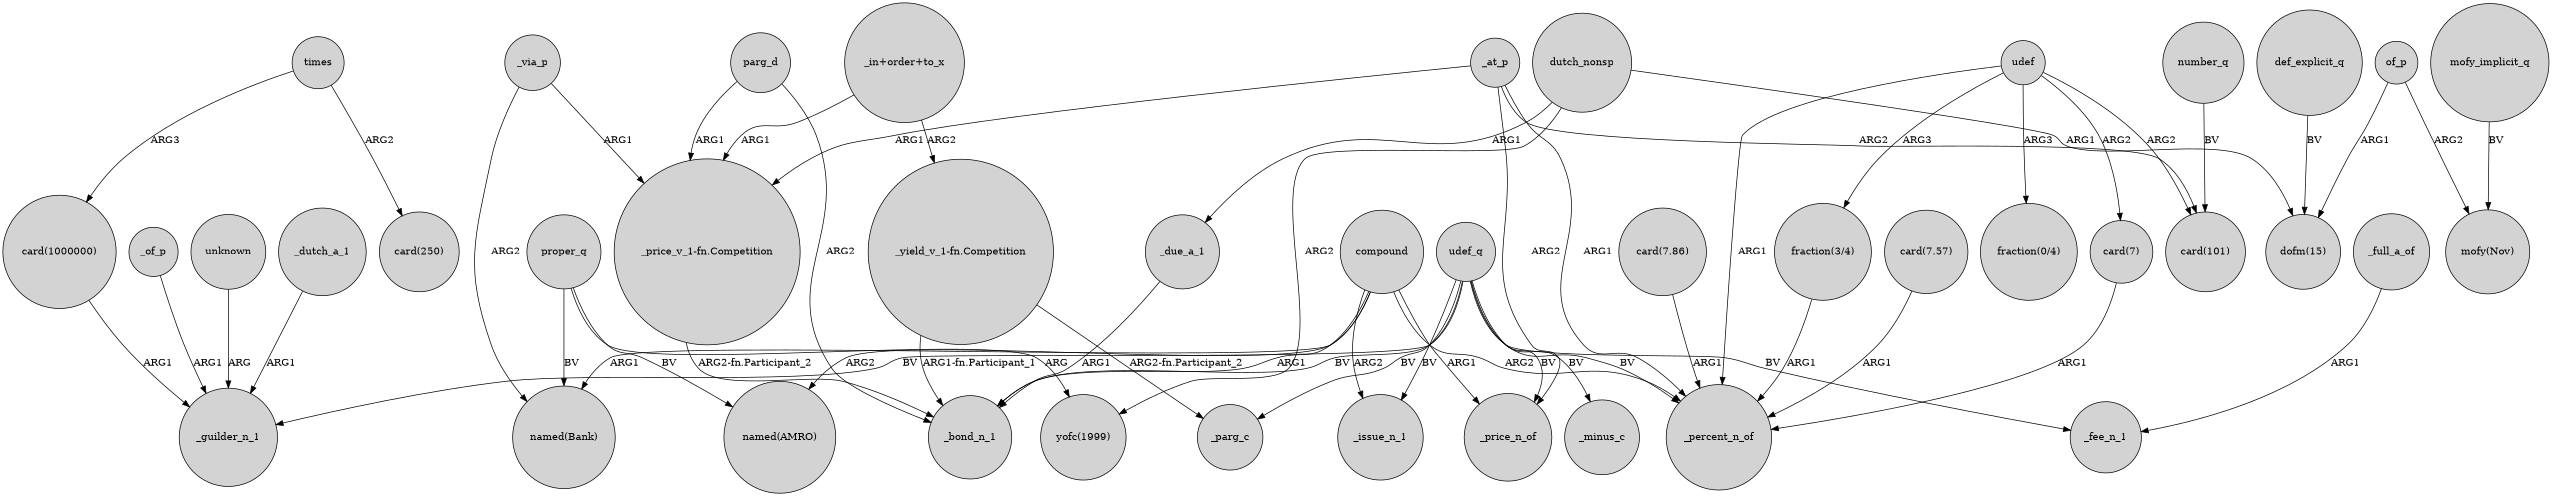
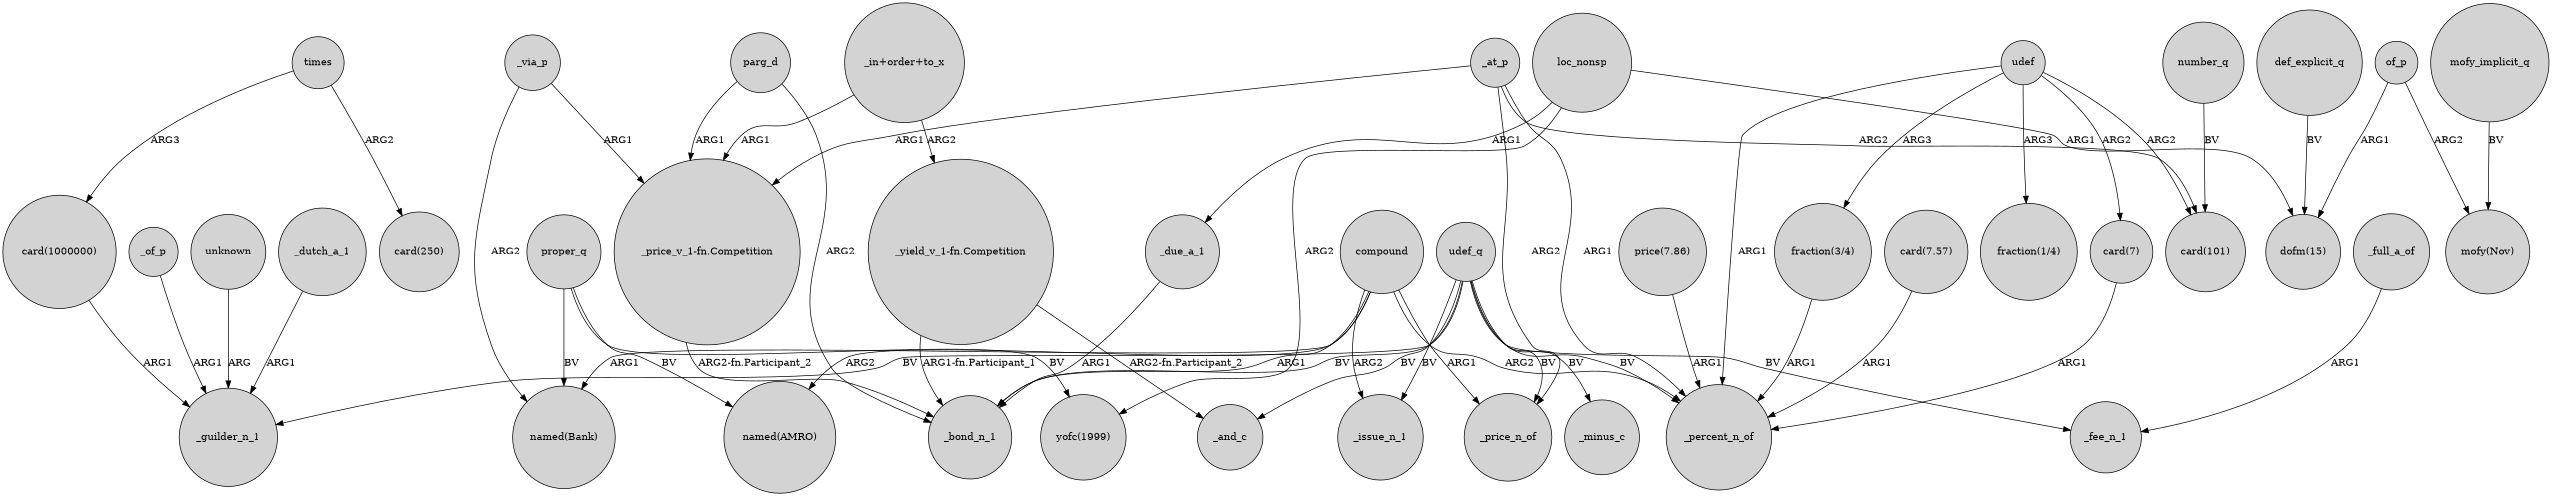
(1582, 63) -> (1582, 63)
(1663, 252) -> (1663, 252)
(2029, 252) -> (2029, 252)
(1057, 363) -> (1057, 363)
(1230, 437) -> (1230, 437)
